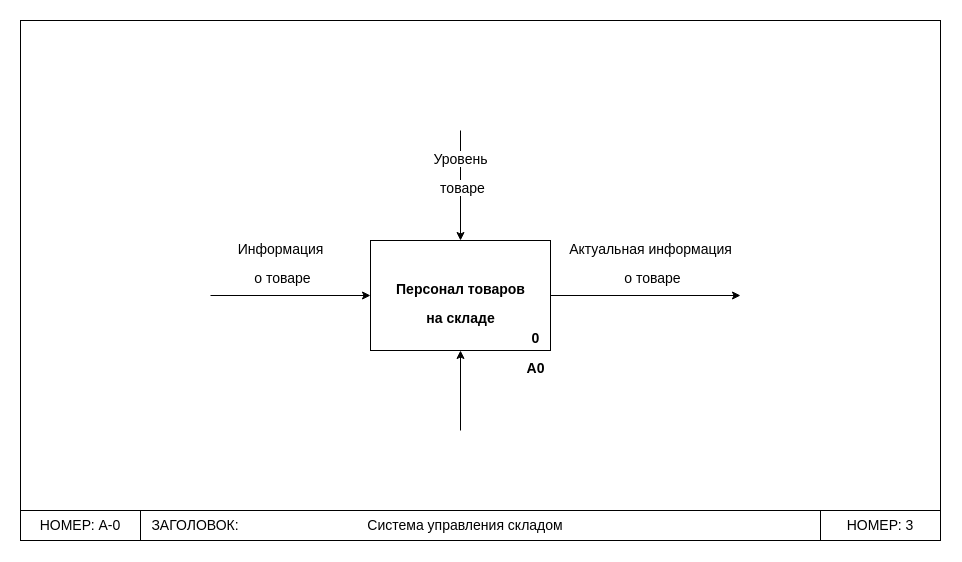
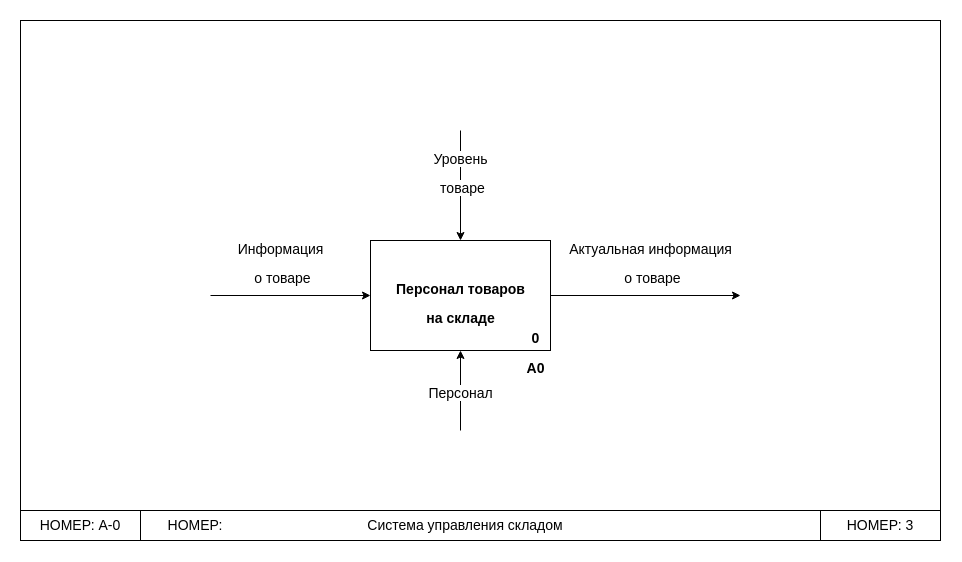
none -> (461, 391)
(196, 526) -> (196, 526)
